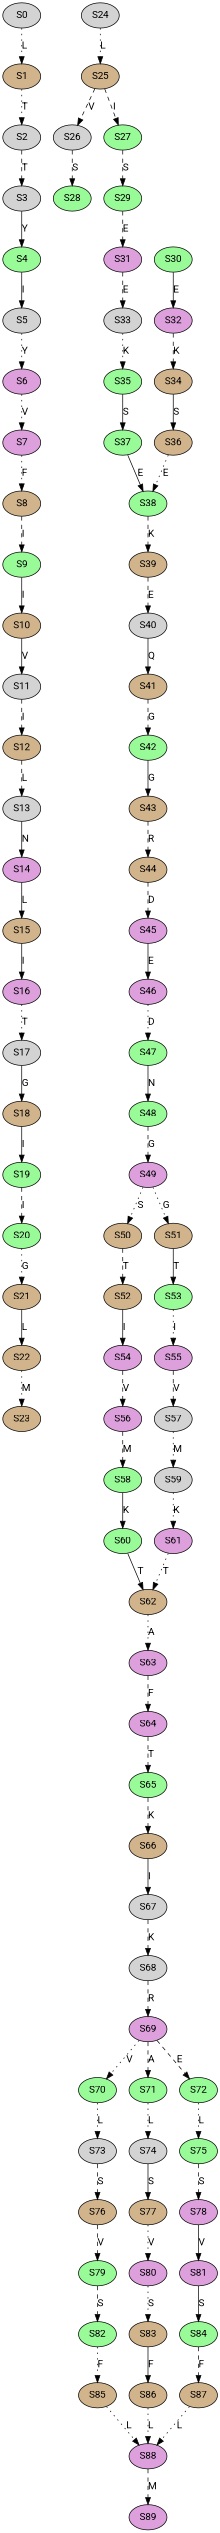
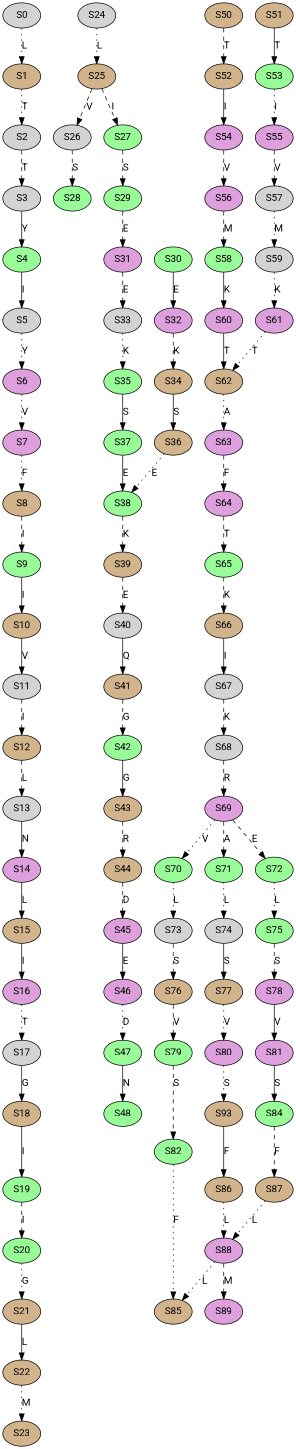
(148, 1175) -> none
(123, 1541) -> (224, 321)
(148, 2334) -> (224, 1114)
(120, 2423) -> (201, 1278)
